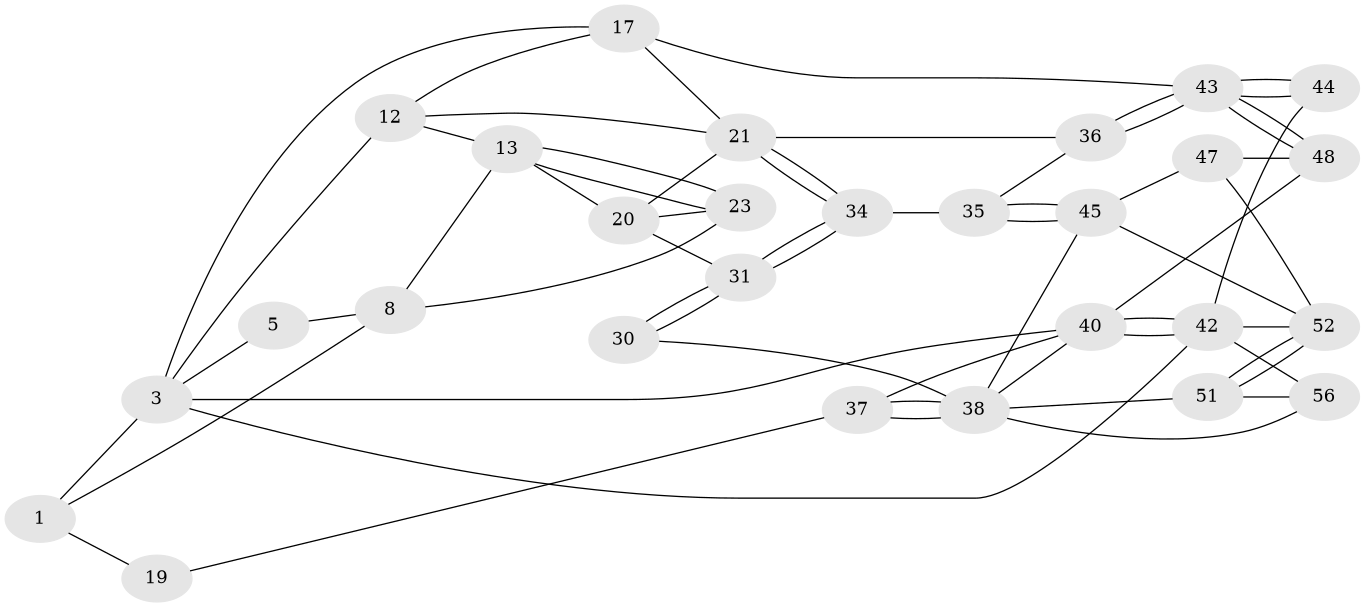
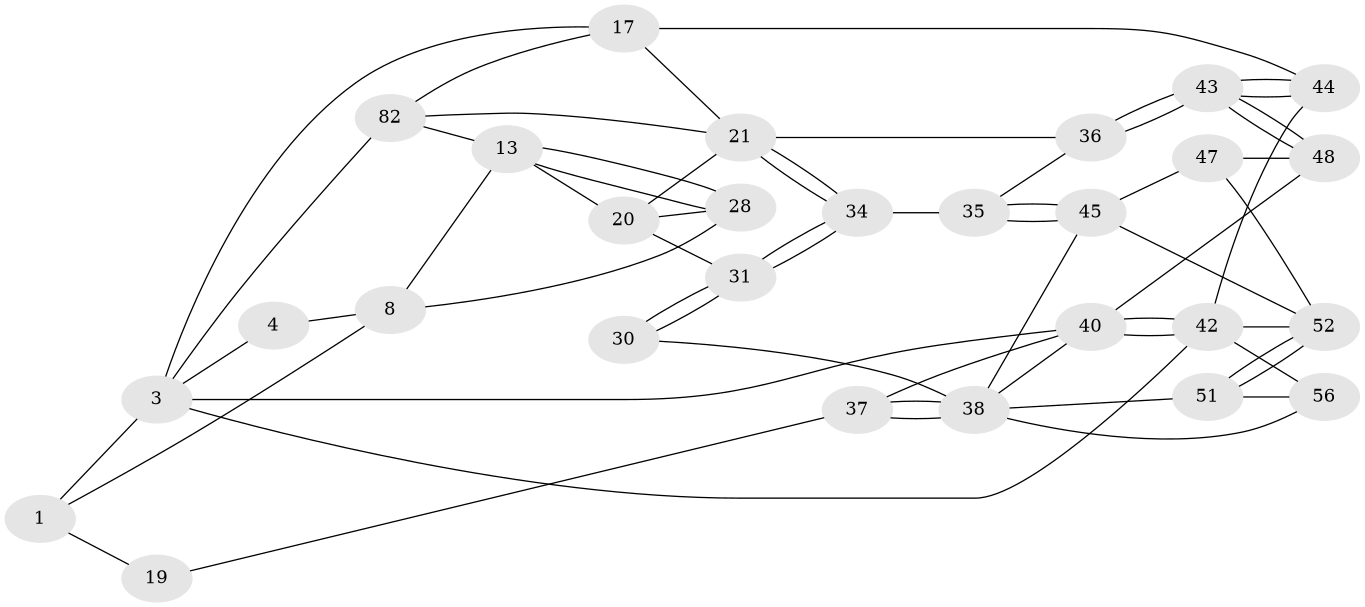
(912, 78) -> (981, 29)
(390, 118) -> (390, 118)
(741, 208) -> (741, 208)
(274, 326) -> (274, 326)
